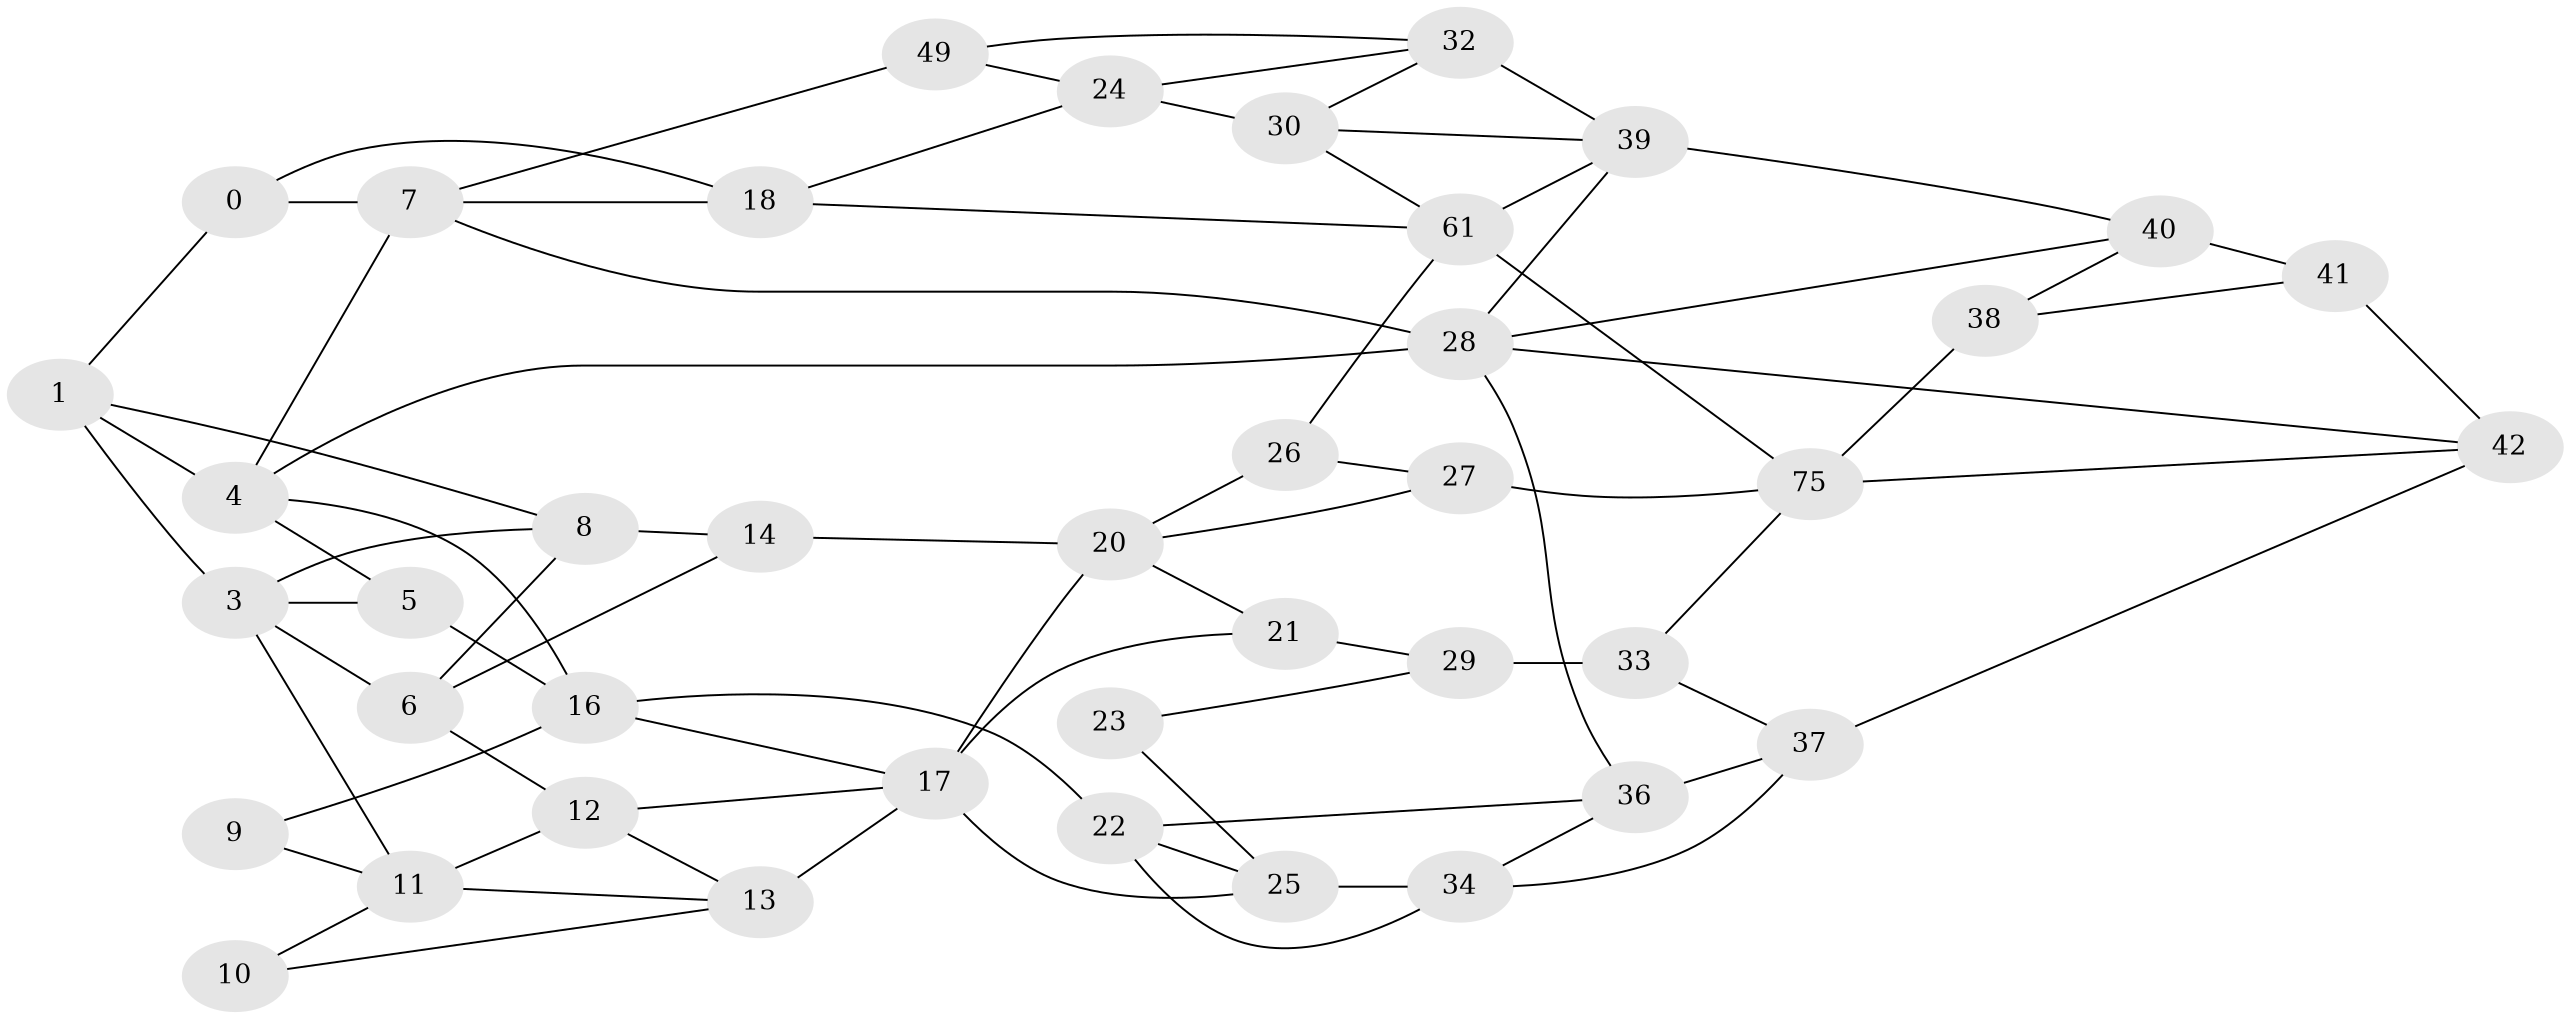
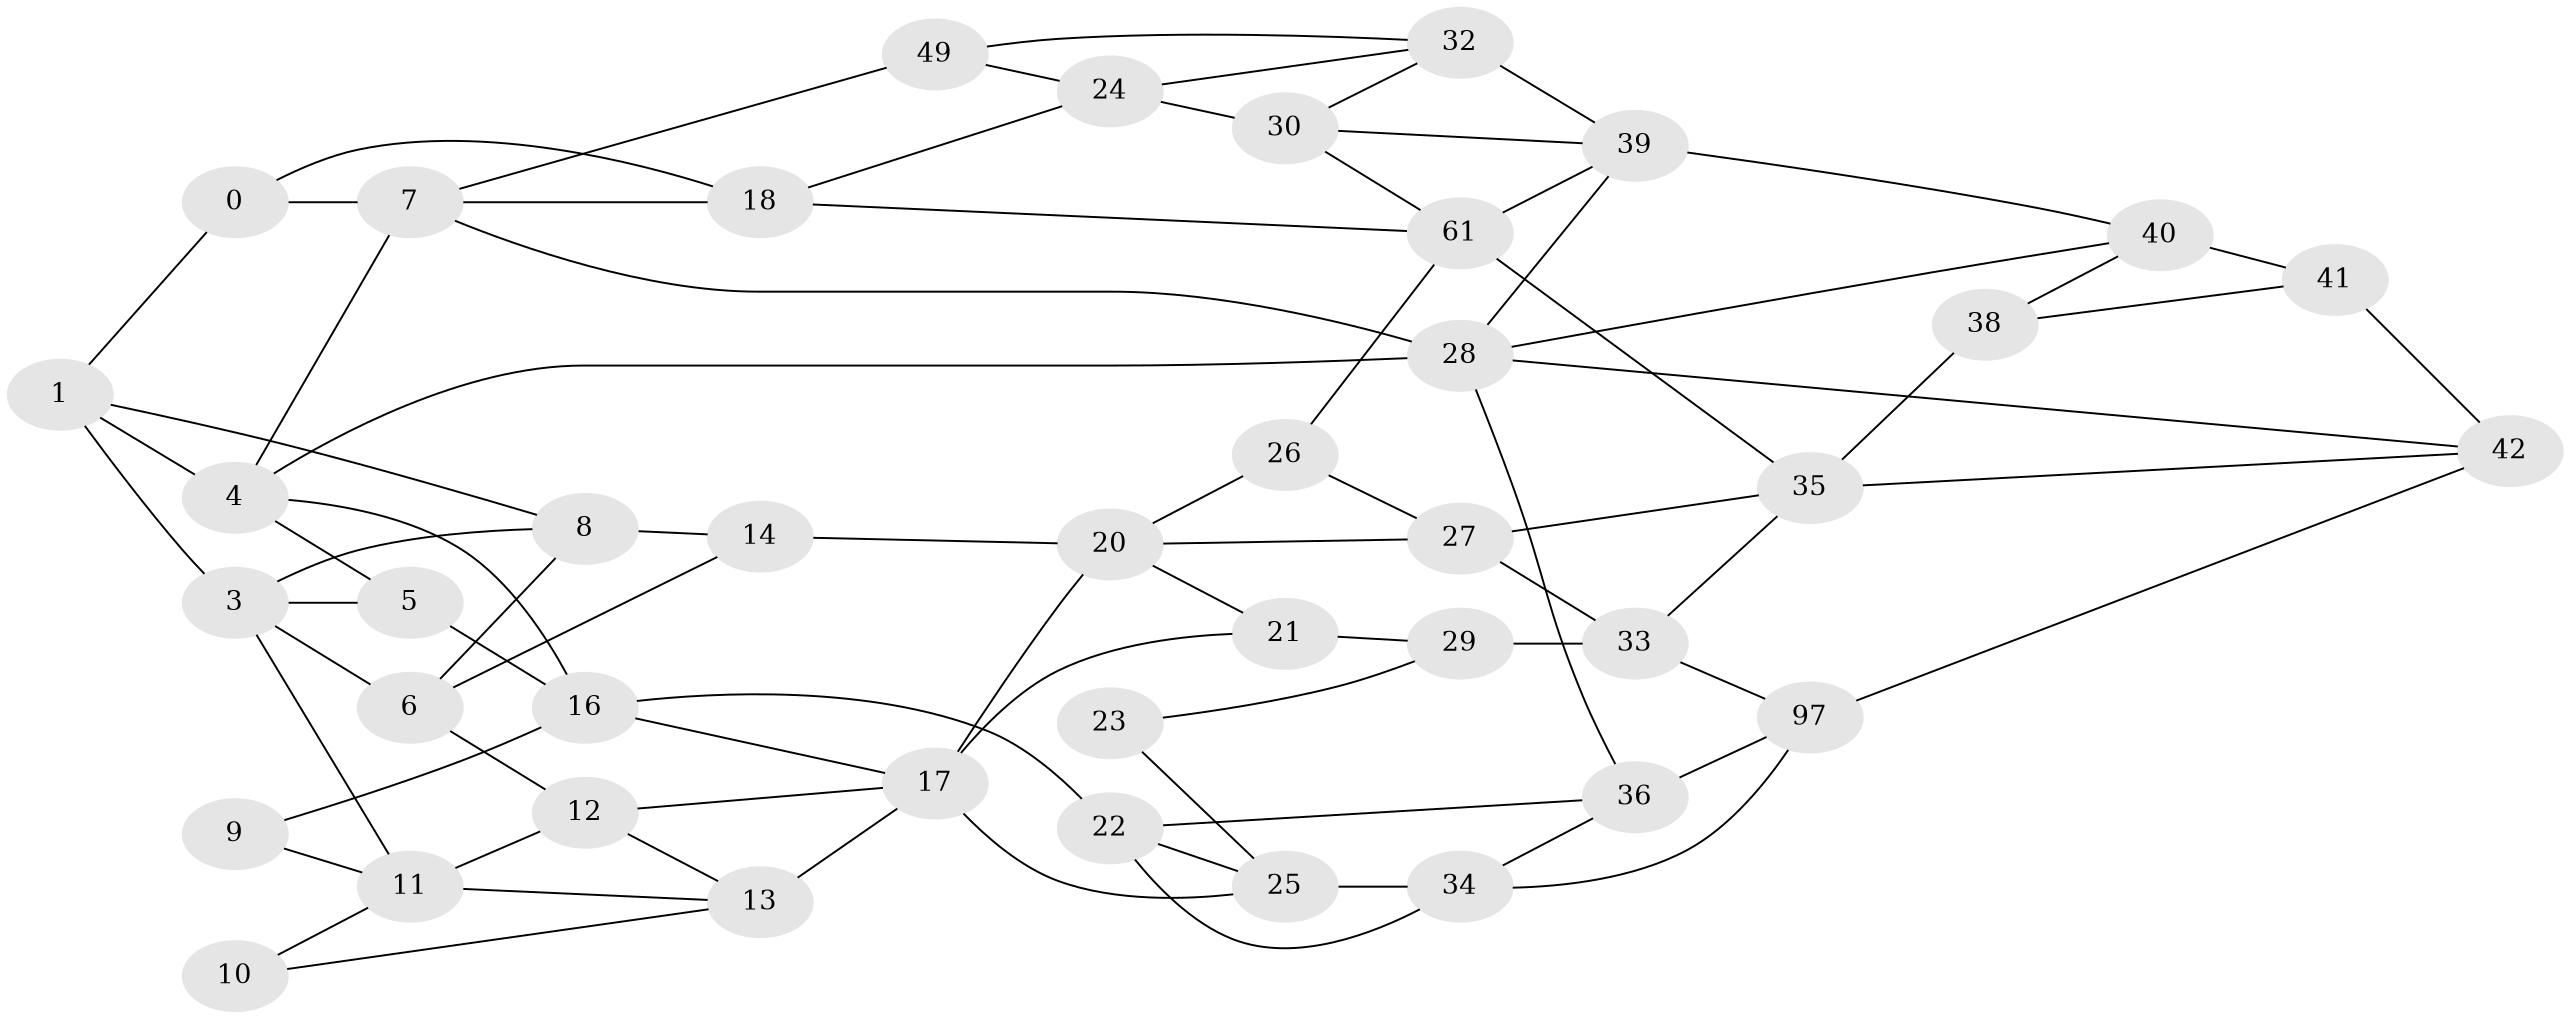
(1810, 484) -> (1810, 488)
none -> (1562, 600)
(1810, 745) -> (1810, 718)
